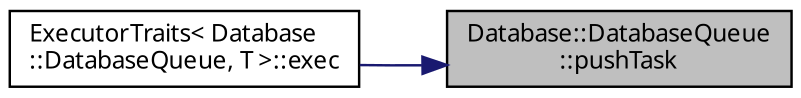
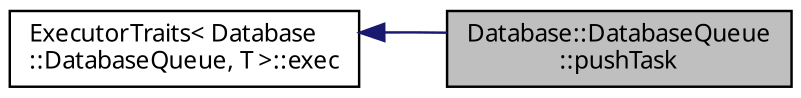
(391, 65) -> (416, 32)
